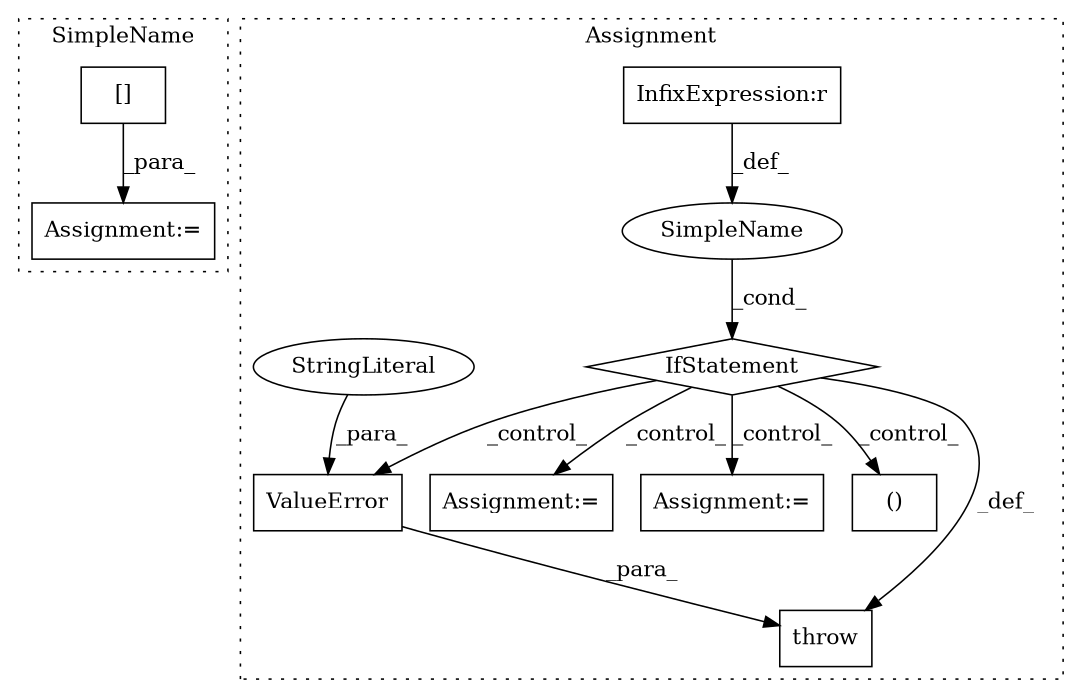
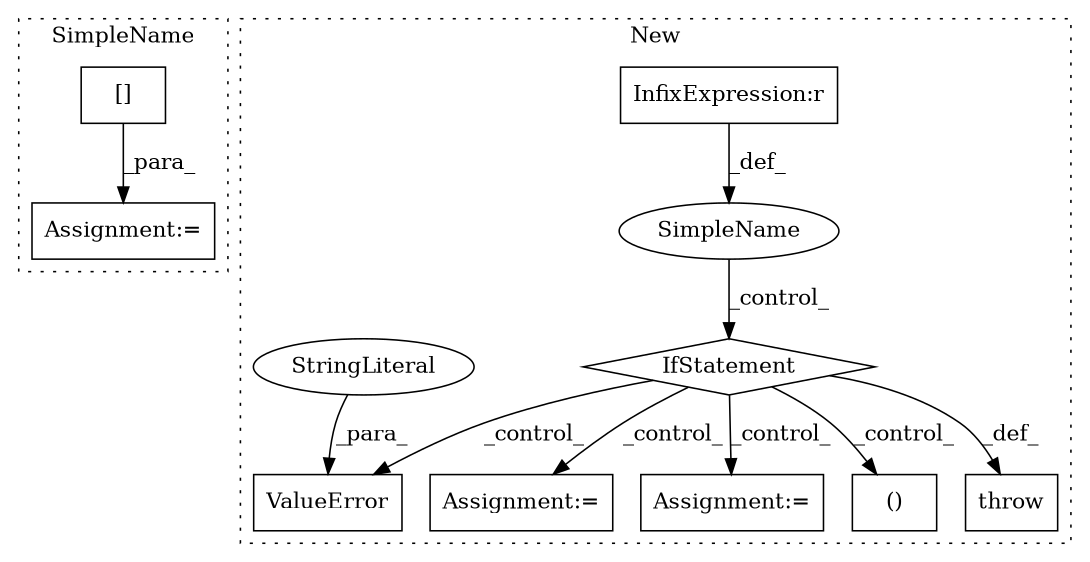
(652, 37) -> (656, 37)
(770, 299) -> (779, 299)
(583, 575) -> none
